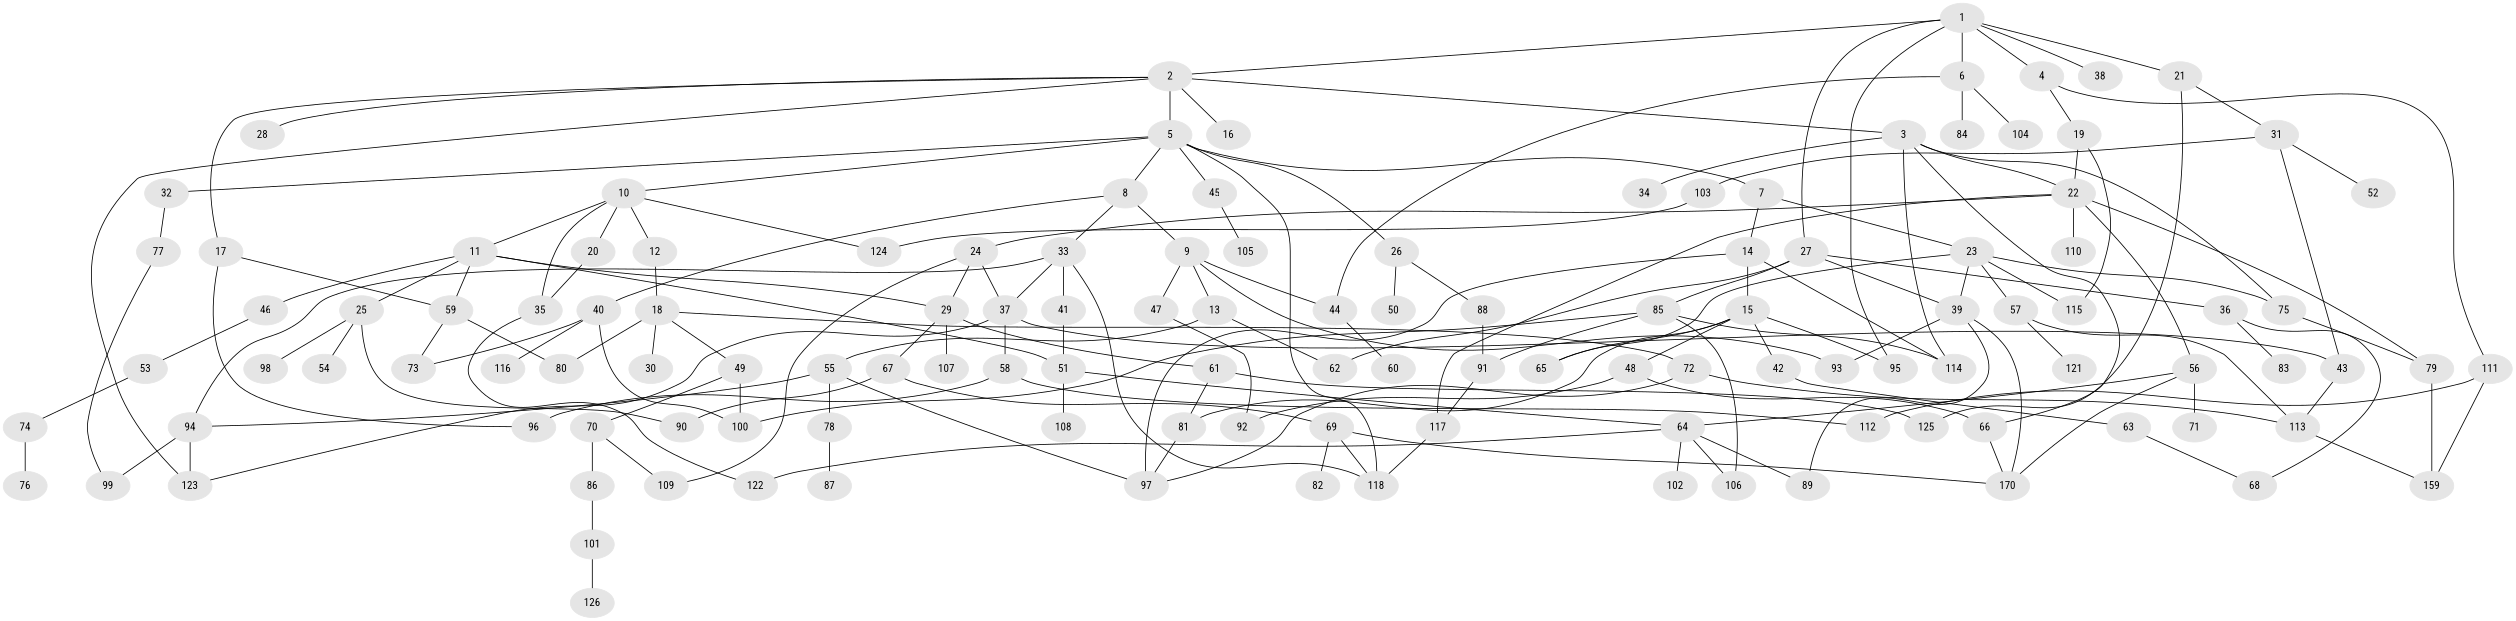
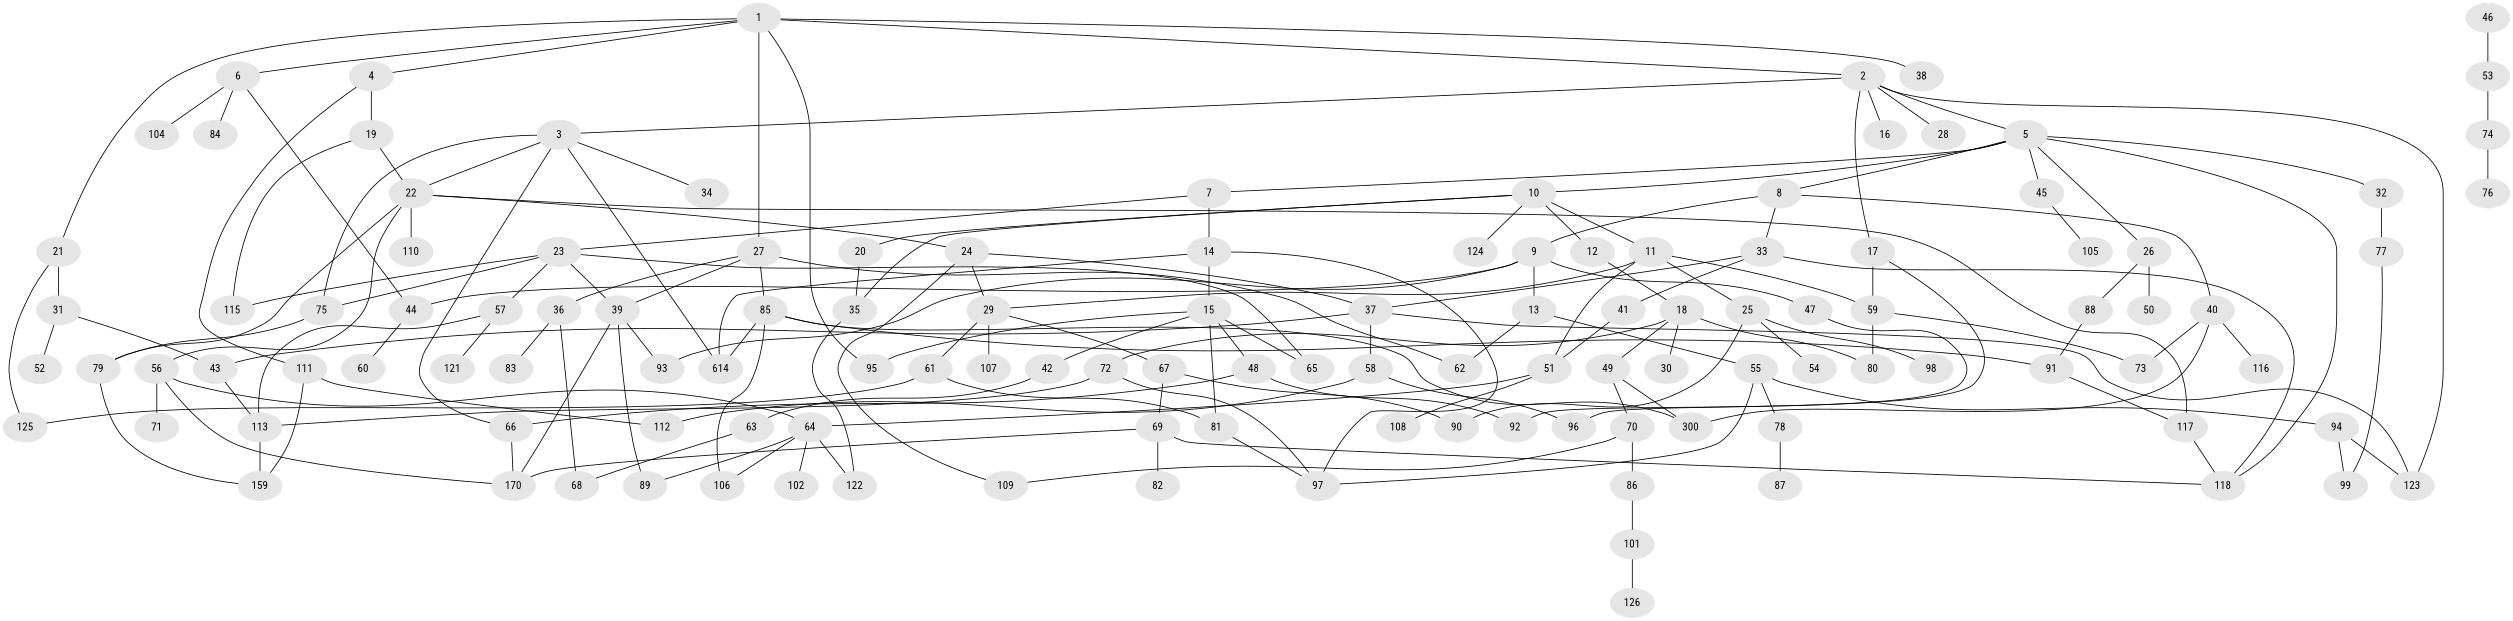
(1703, 193) -> none
(640, 269) -> none
(368, 276) -> none
(1954, 369) -> (721, 369)
(740, 427) -> (1691, 427)
